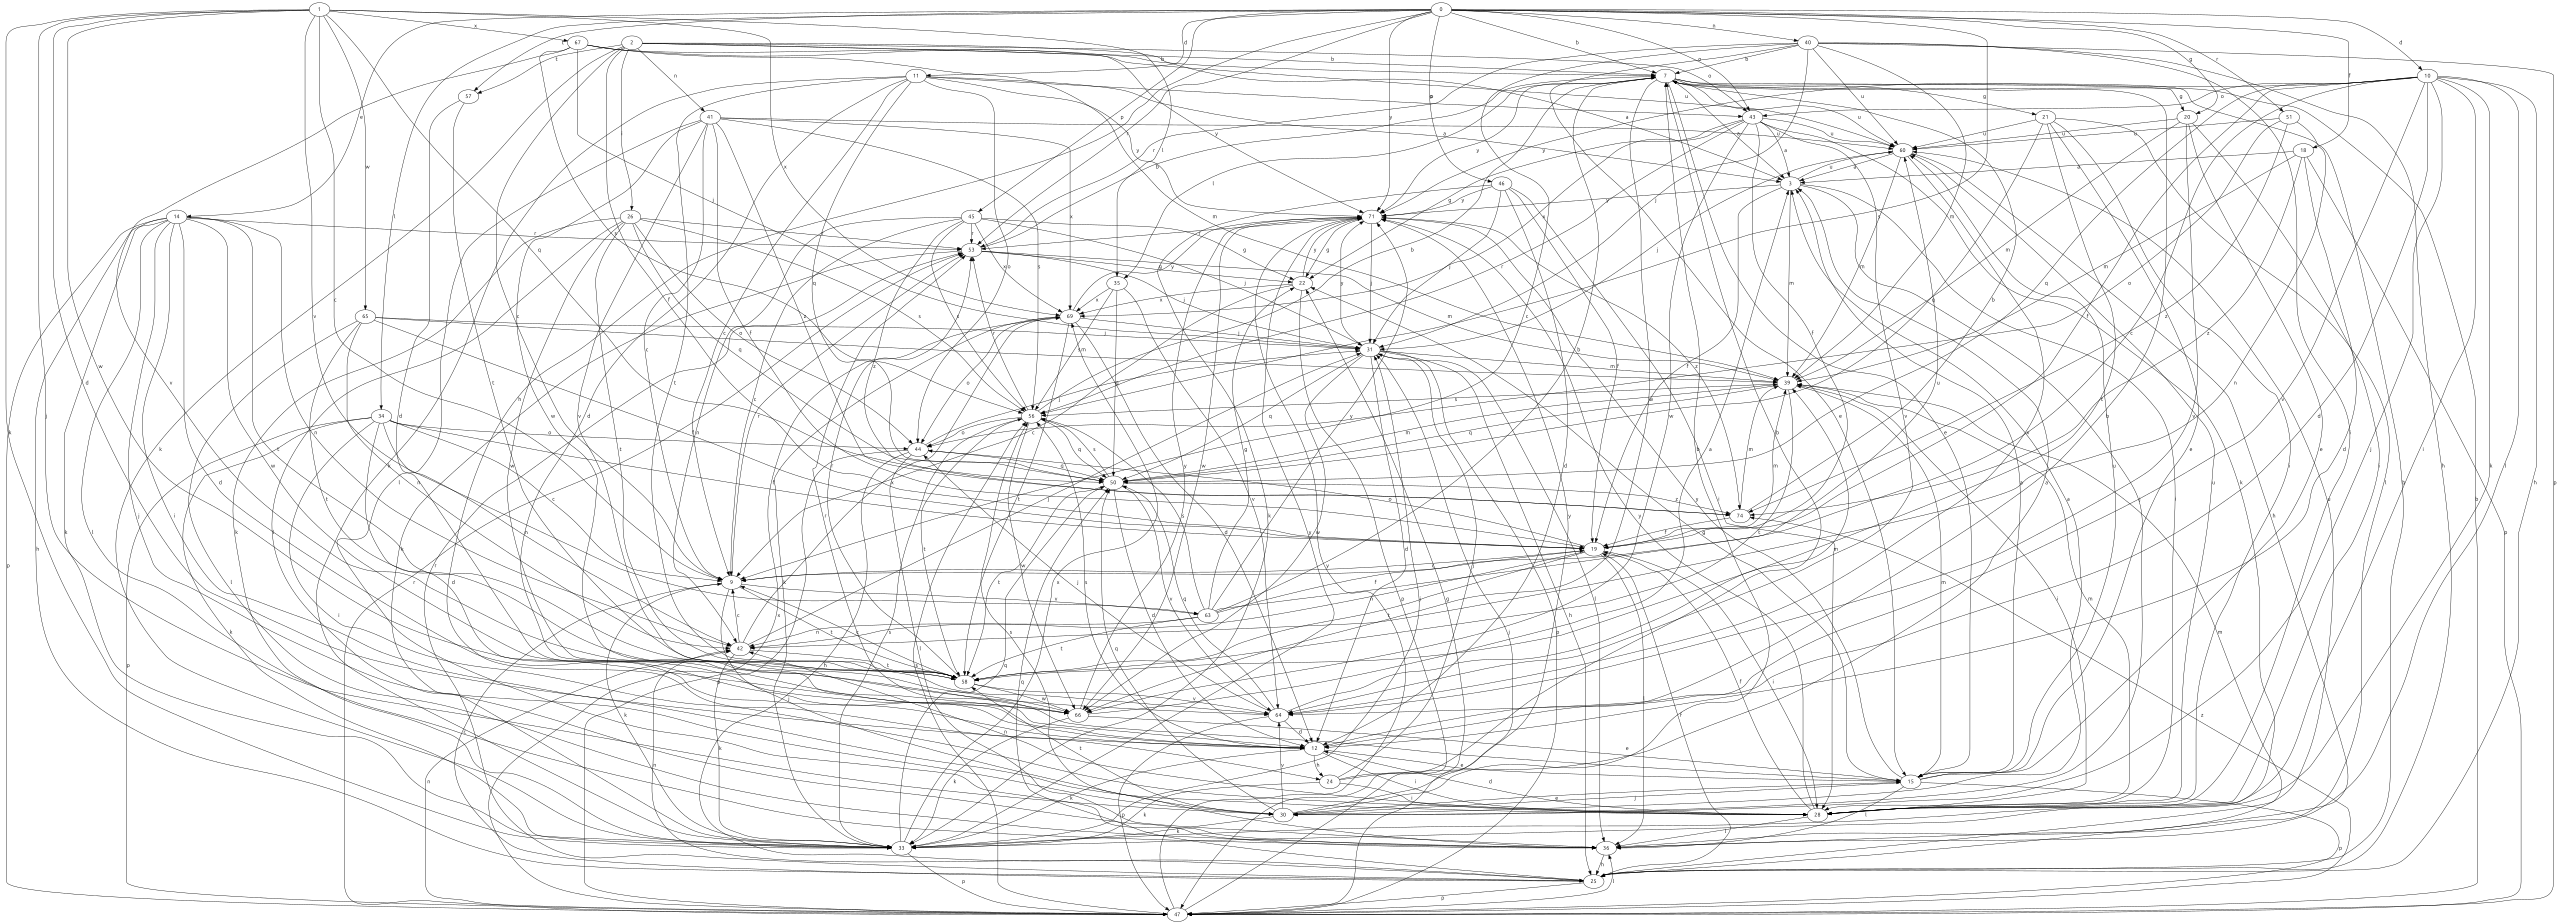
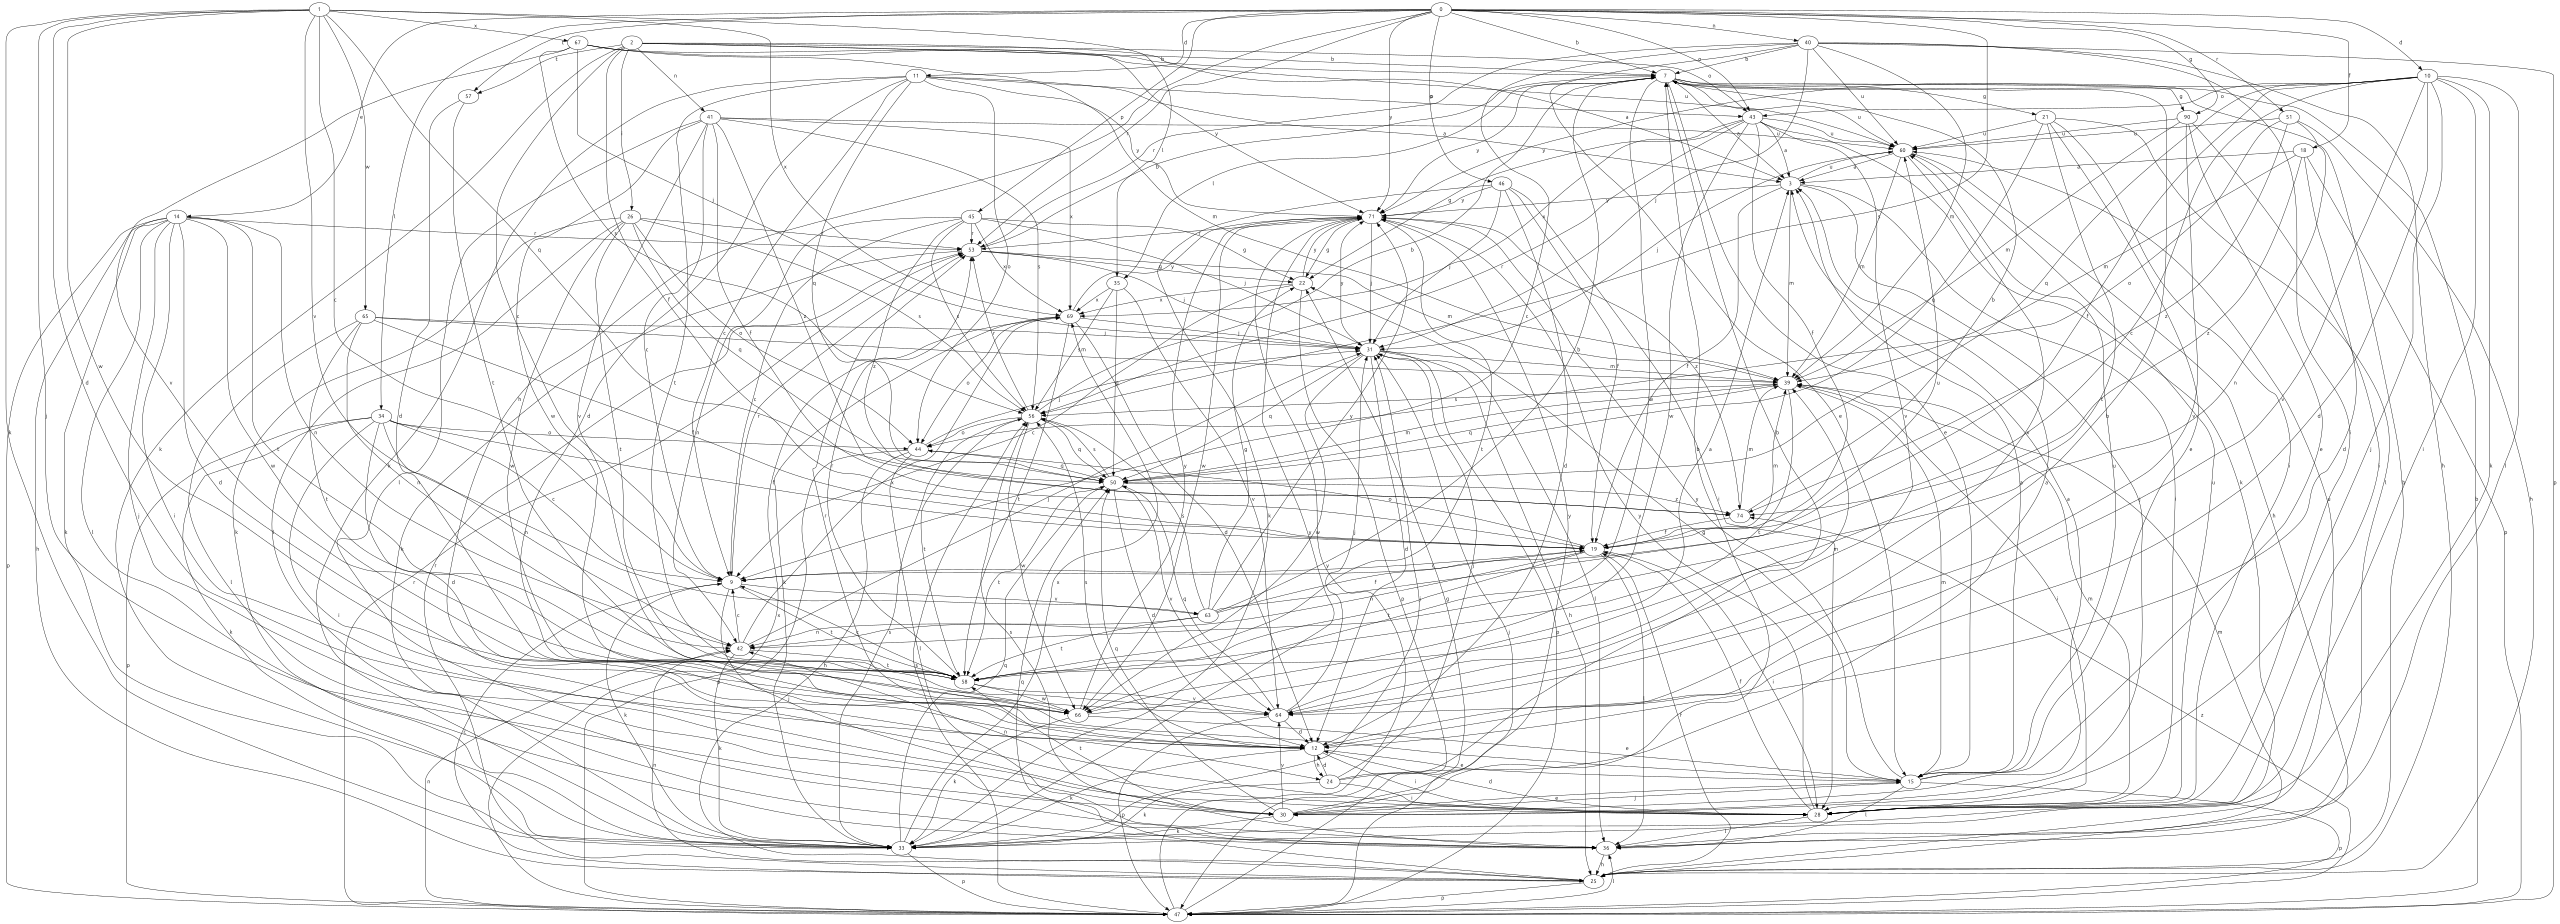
(2187, 117) -> (2187, 117)
none -> (1391, 560)
(1089, 598) -> (1348, 553)
none -> (1323, 767)
(2433, 825) -> (2436, 856)
